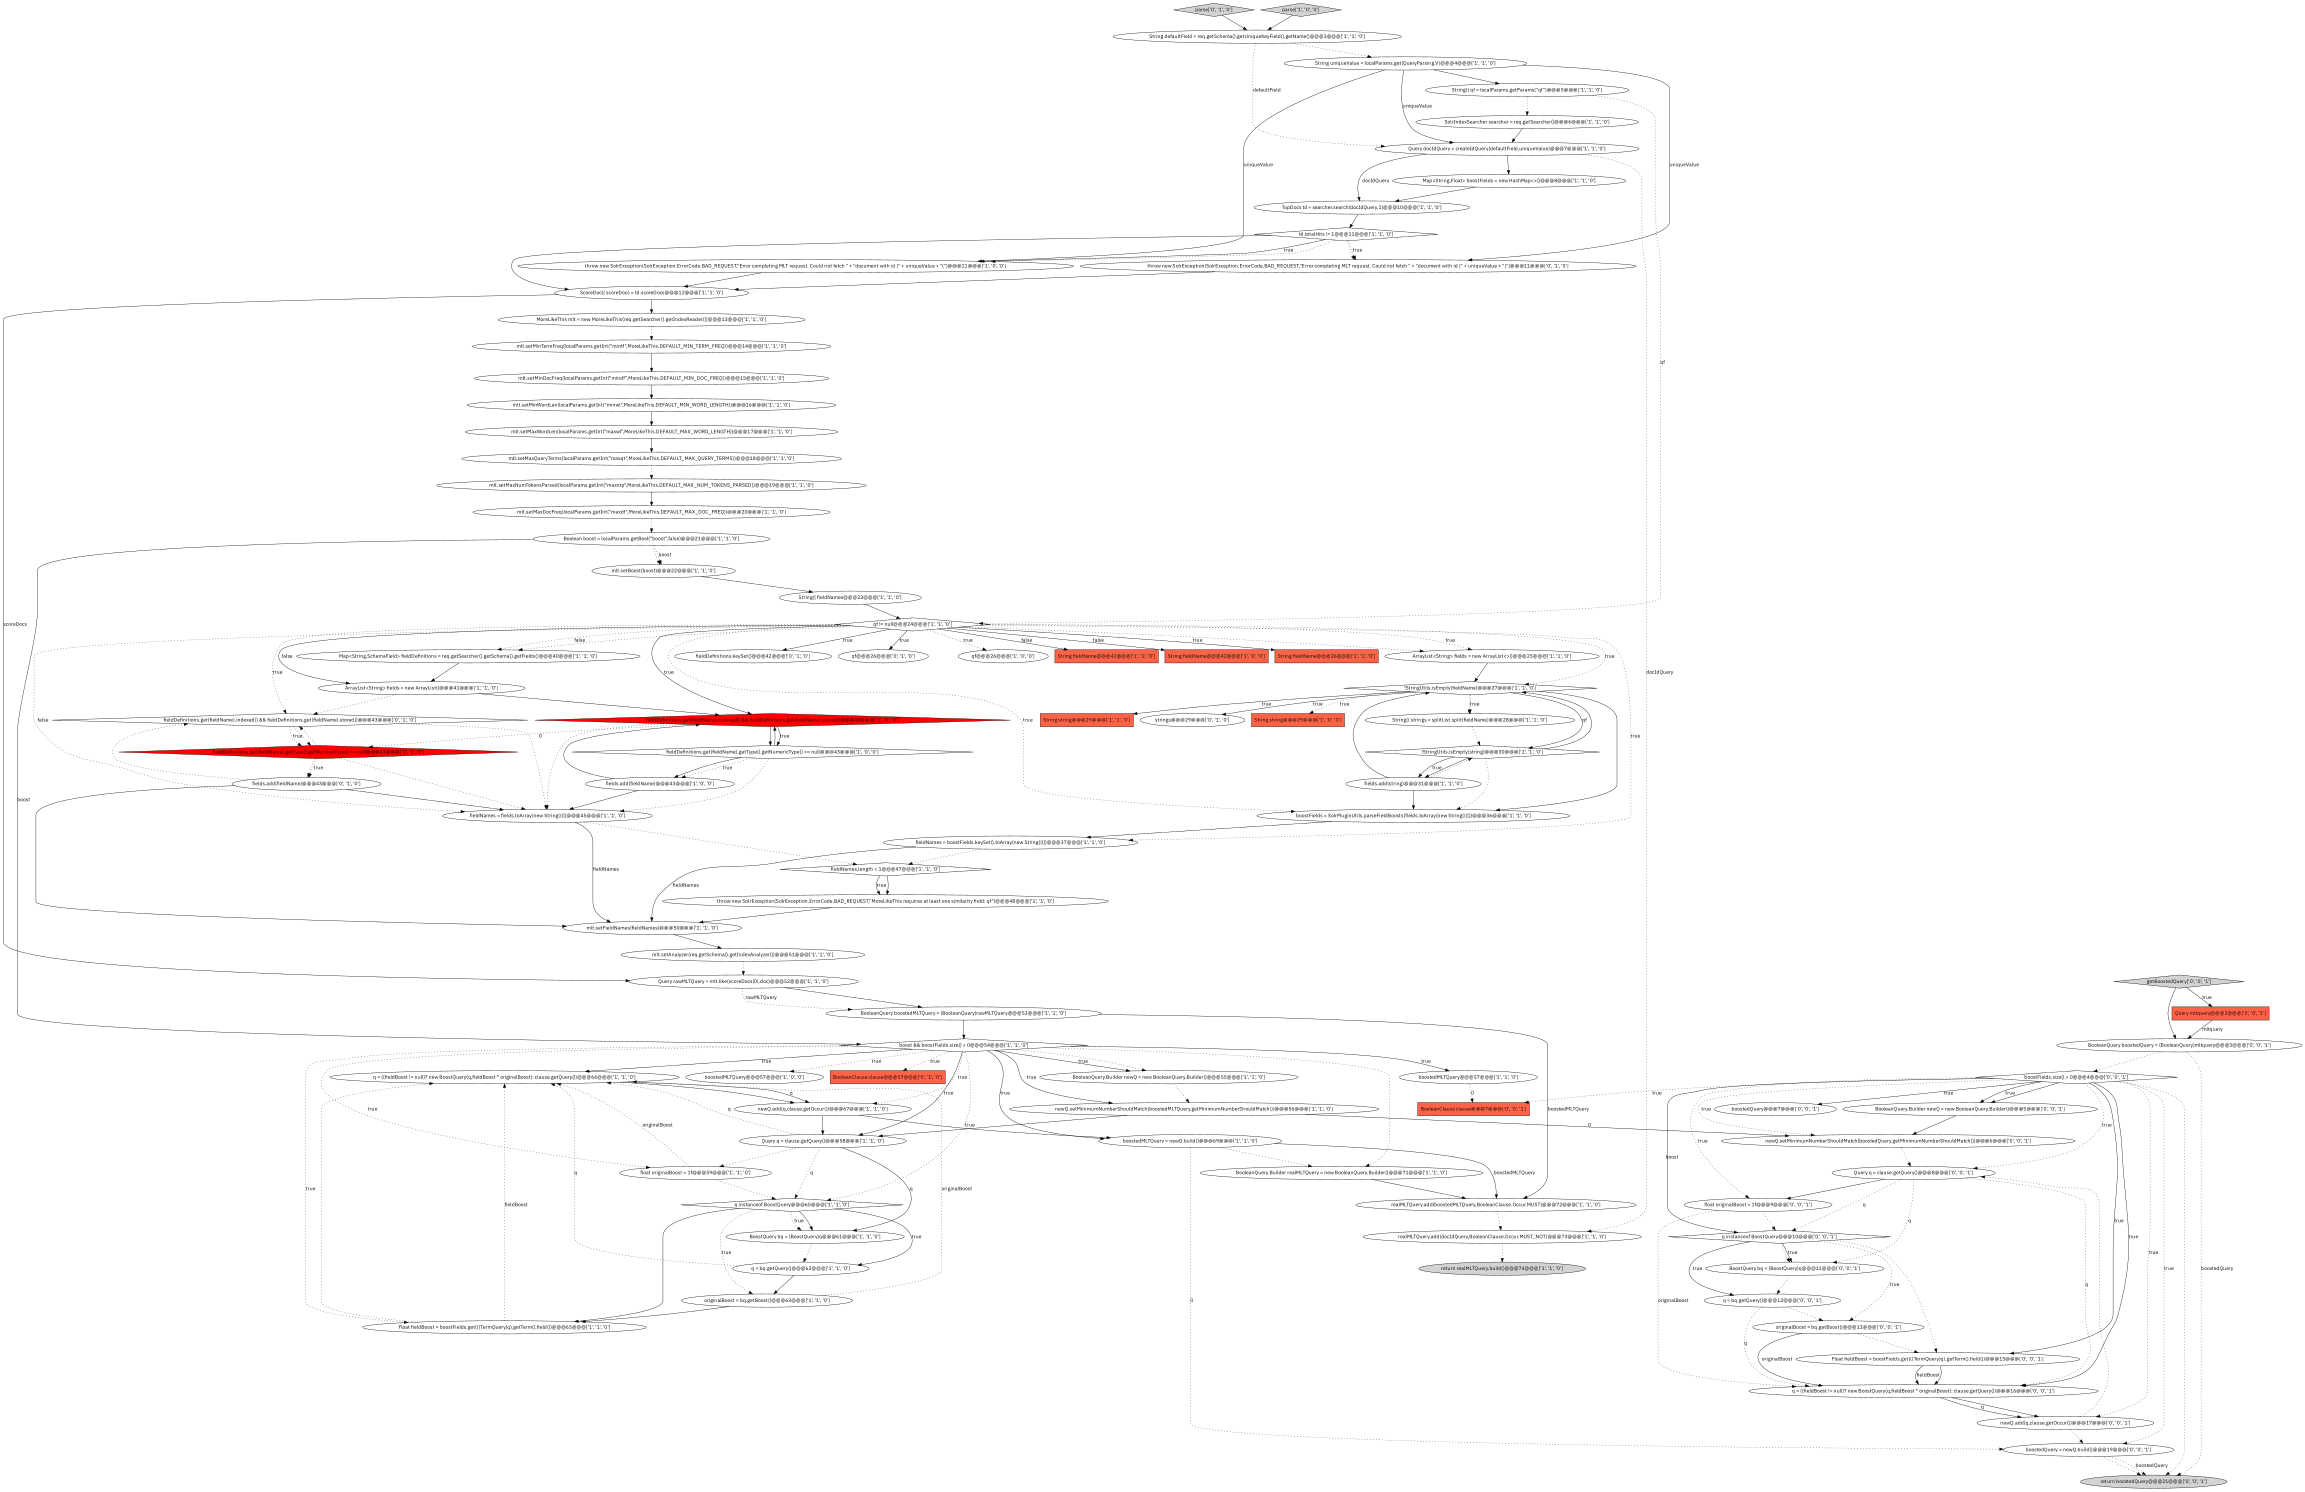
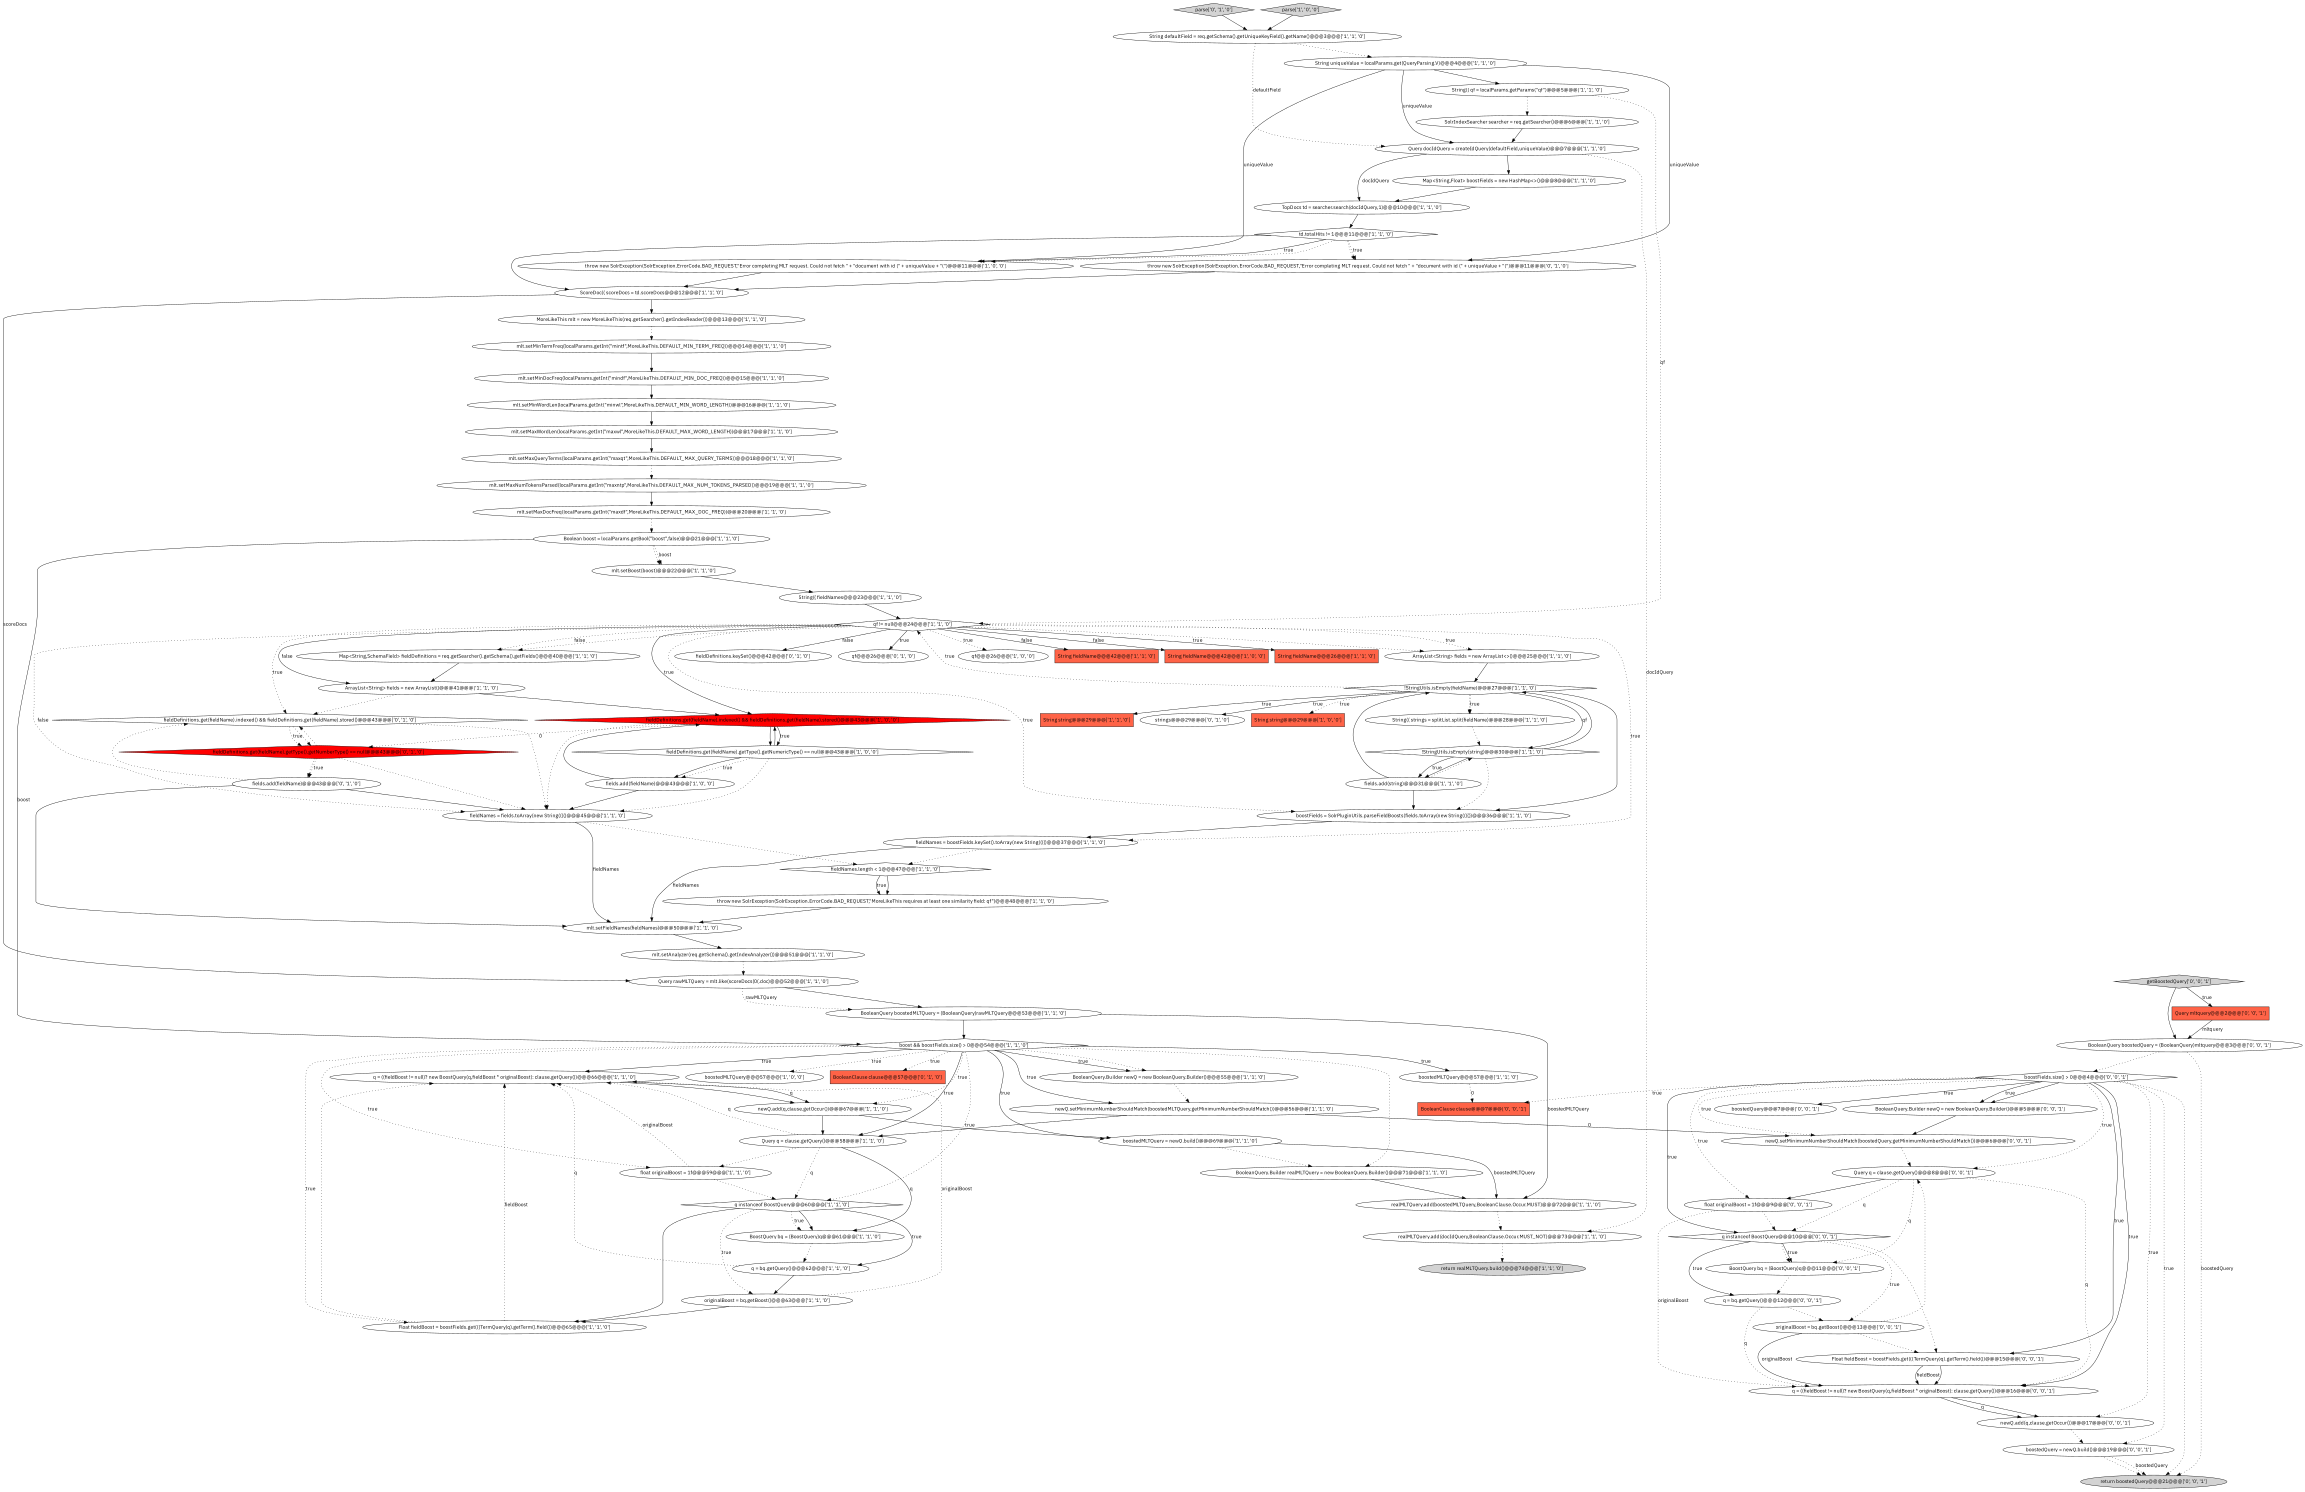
(1342, 629) -> (1133, 682)
(848, 640) -> (848, 640)
(1672, 1157) -> (1672, 1157)
(2099, 1254) -> (1925, 1267)
(1456, 1442) -> none
